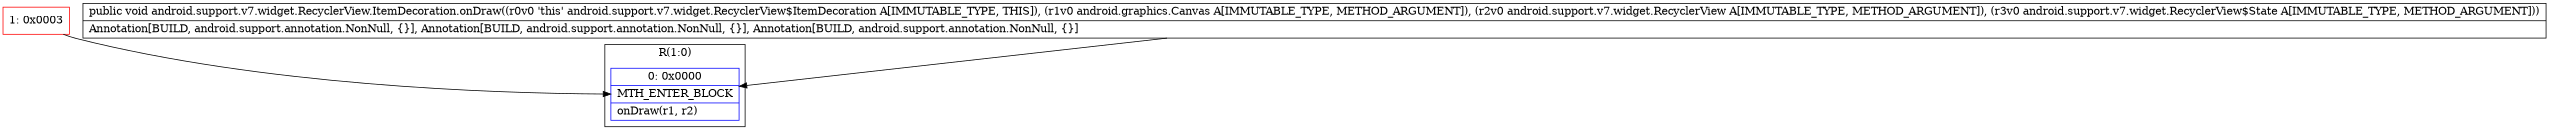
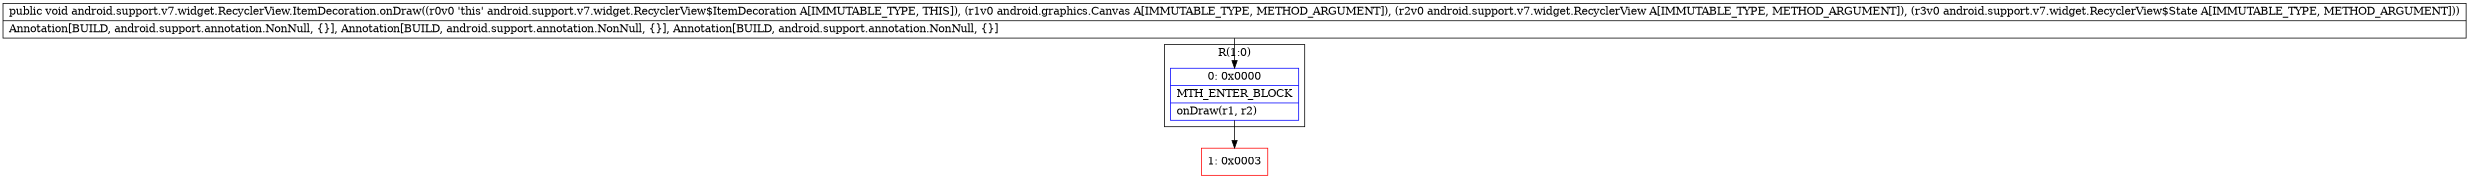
(331, 80) -> (1235, 131)
